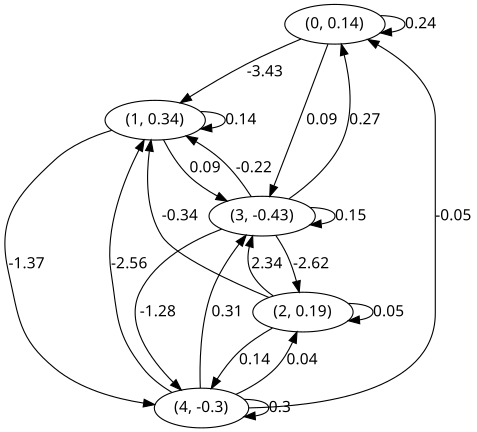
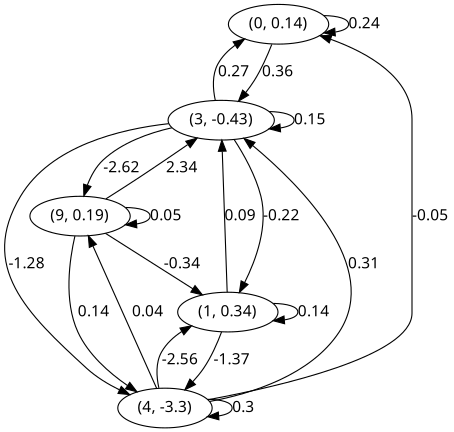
(244, 65) -> none
(322, 120) -> (278, 72)
(303, 312) -> (80, 216)
(202, 408) -> (165, 408)
